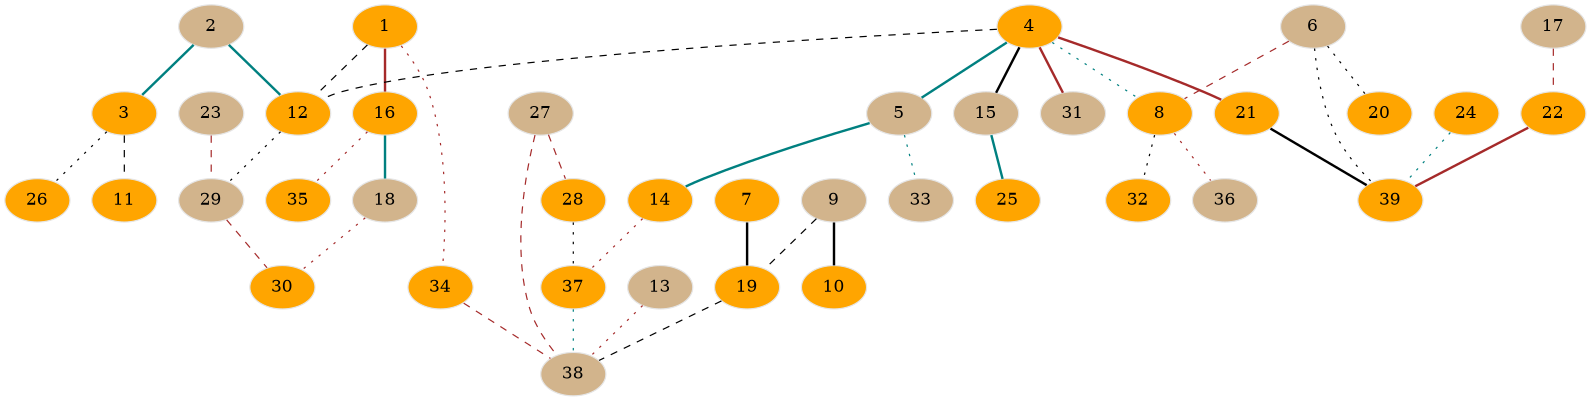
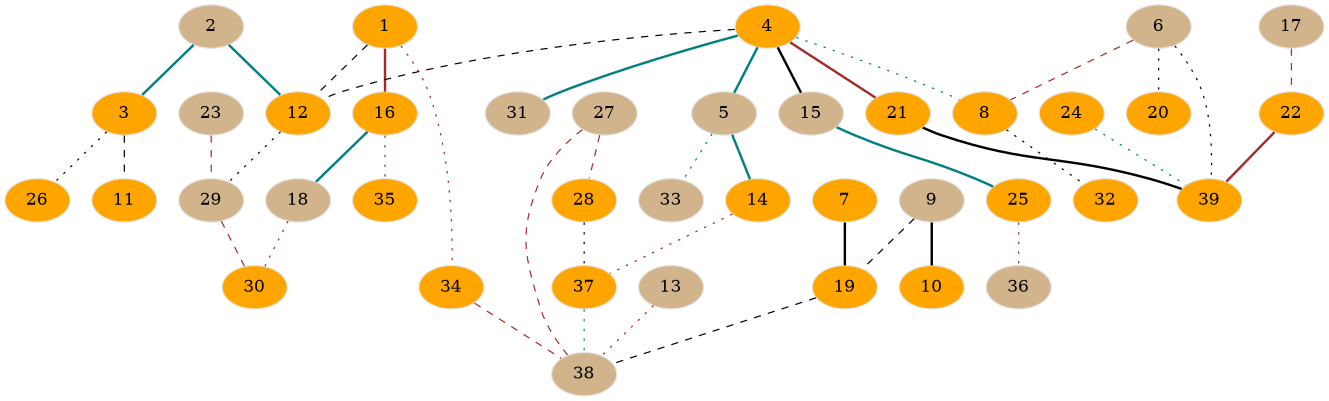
(1051, 70) -> (639, 64)
(1192, 157) -> (1019, 244)
